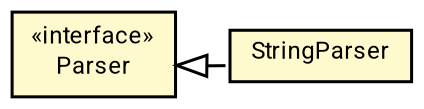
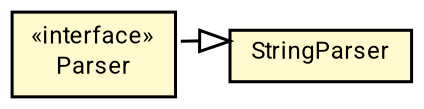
(219, 66) -> (188, 41)
